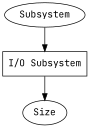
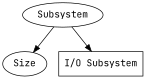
(45, 85) -> (46, 37)
